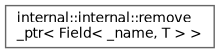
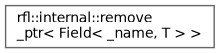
(110, 27) -> (110, 27)
